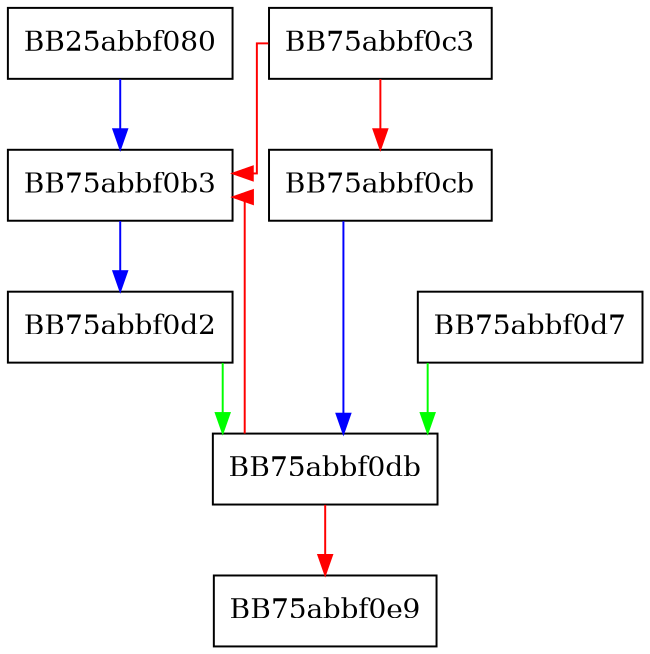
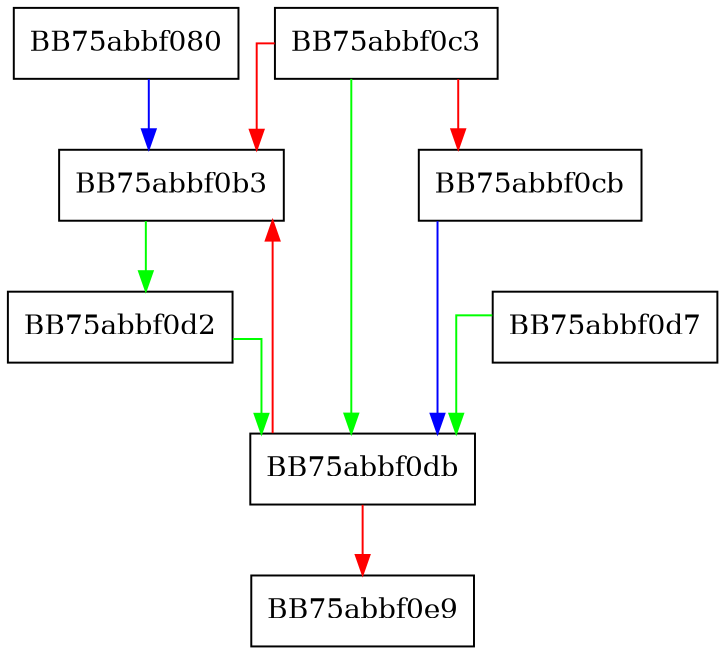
(120, 43) -> (126, 43)
(120, 246) -> (146, 246)
none -> (351, 246)
